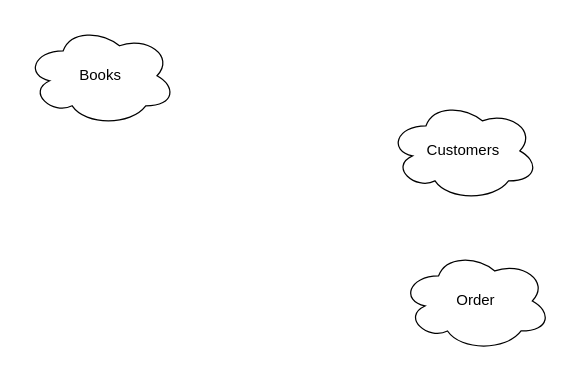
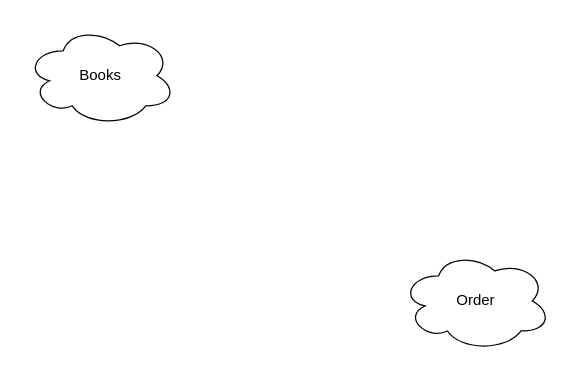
(463, 151) -> none
